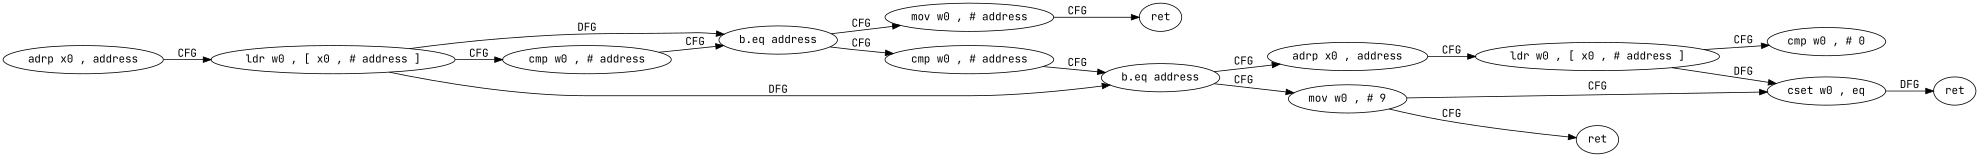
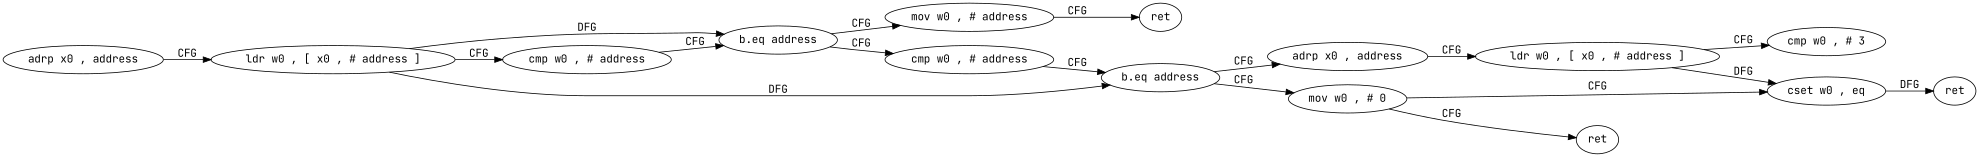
(1826, 42) -> (1826, 42)
(1348, 99) -> (1348, 99)
